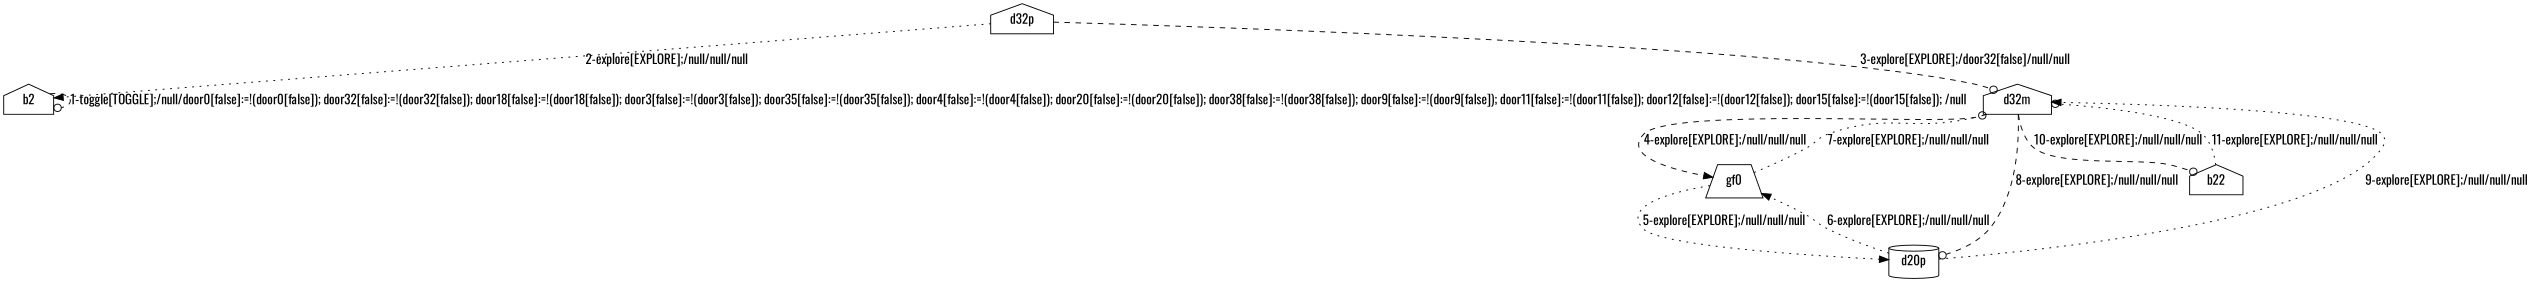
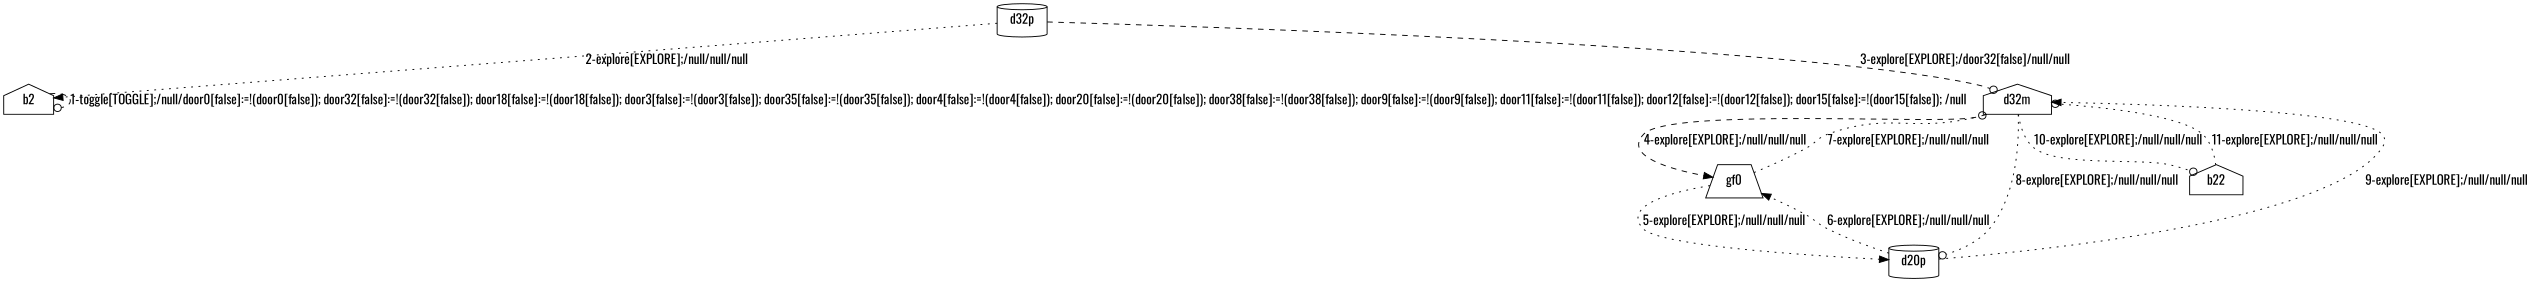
(1022, 20) -> (1022, 20)
(2092, 161) -> (2092, 161)
(2006, 199) -> (2006, 199)
